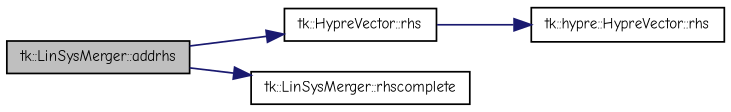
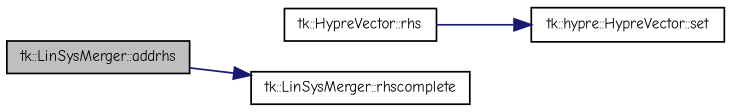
(628, 25) -> (628, 25)
(228, 41) -> none
